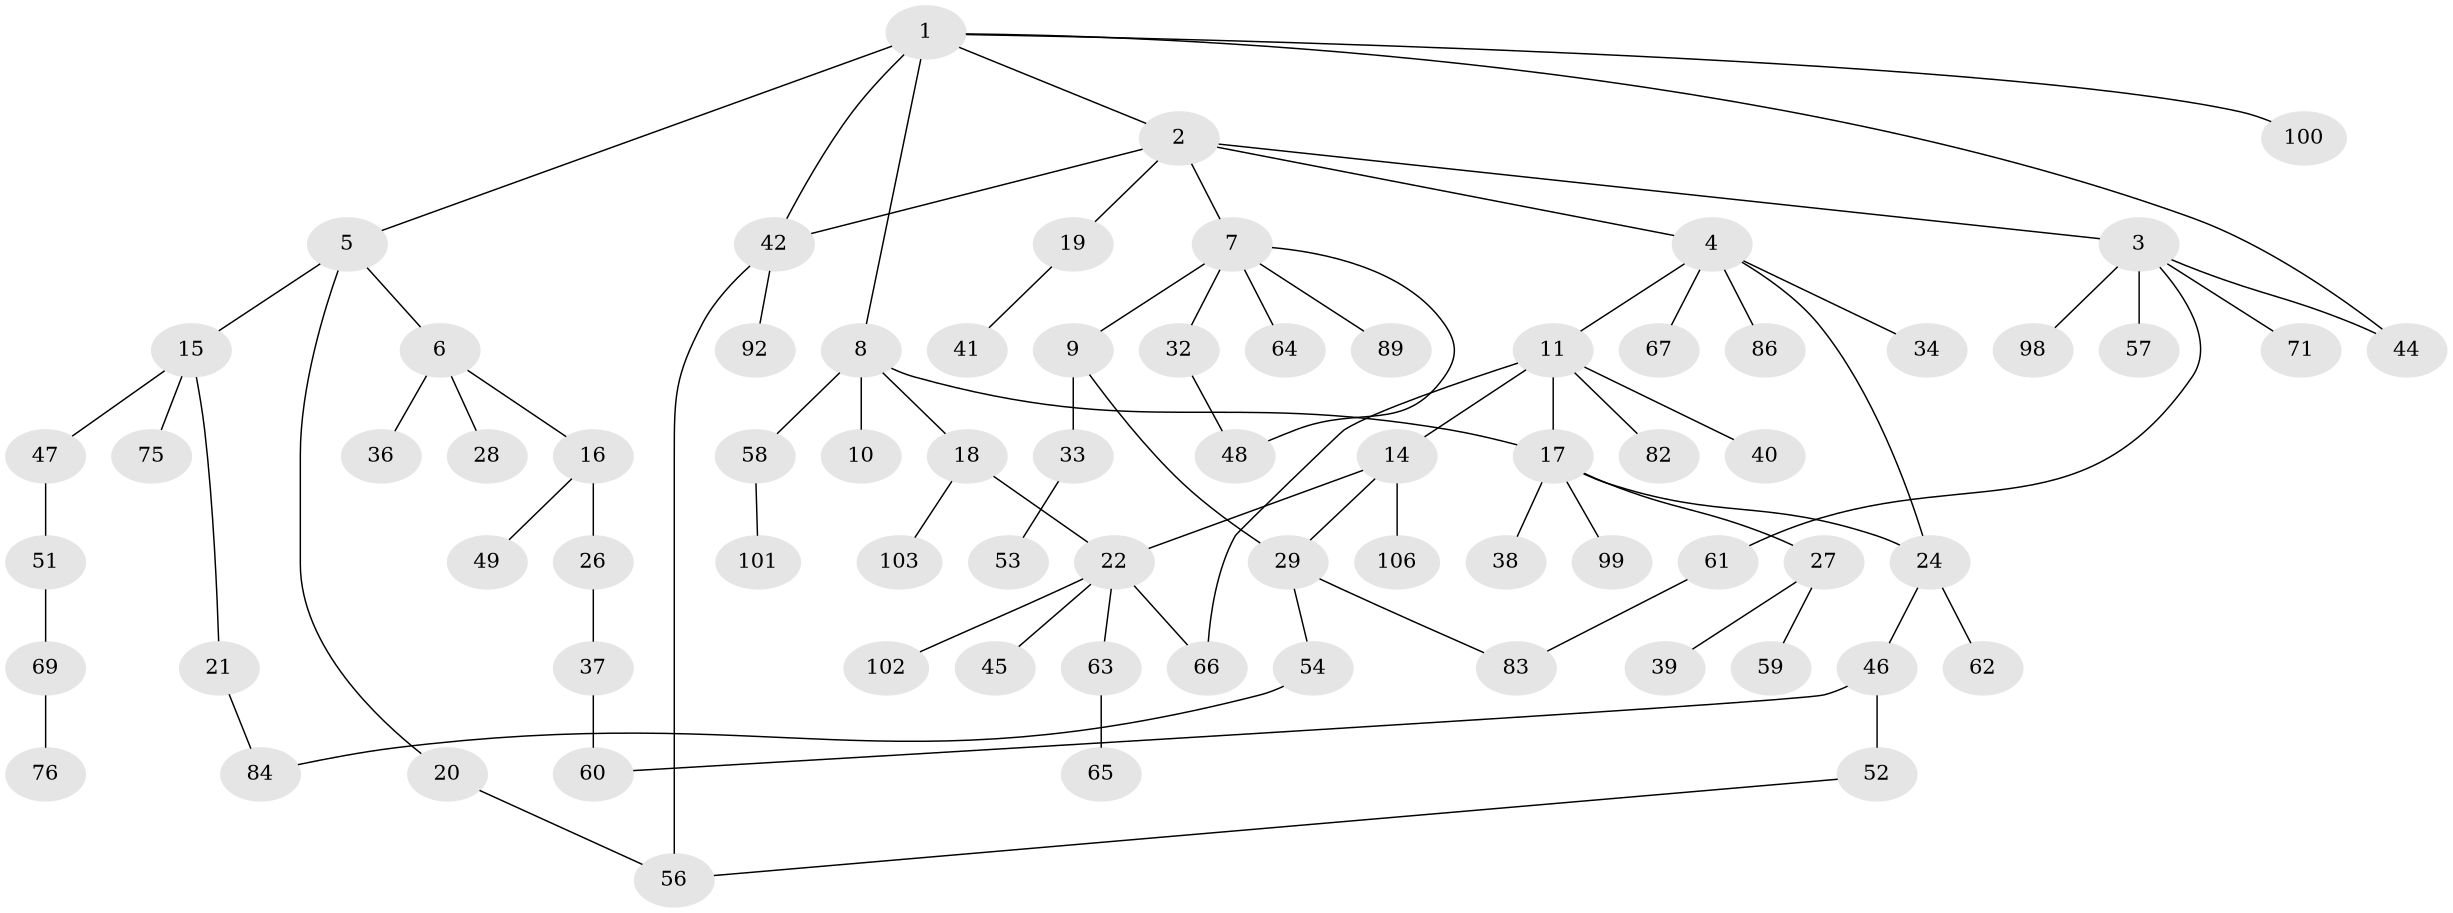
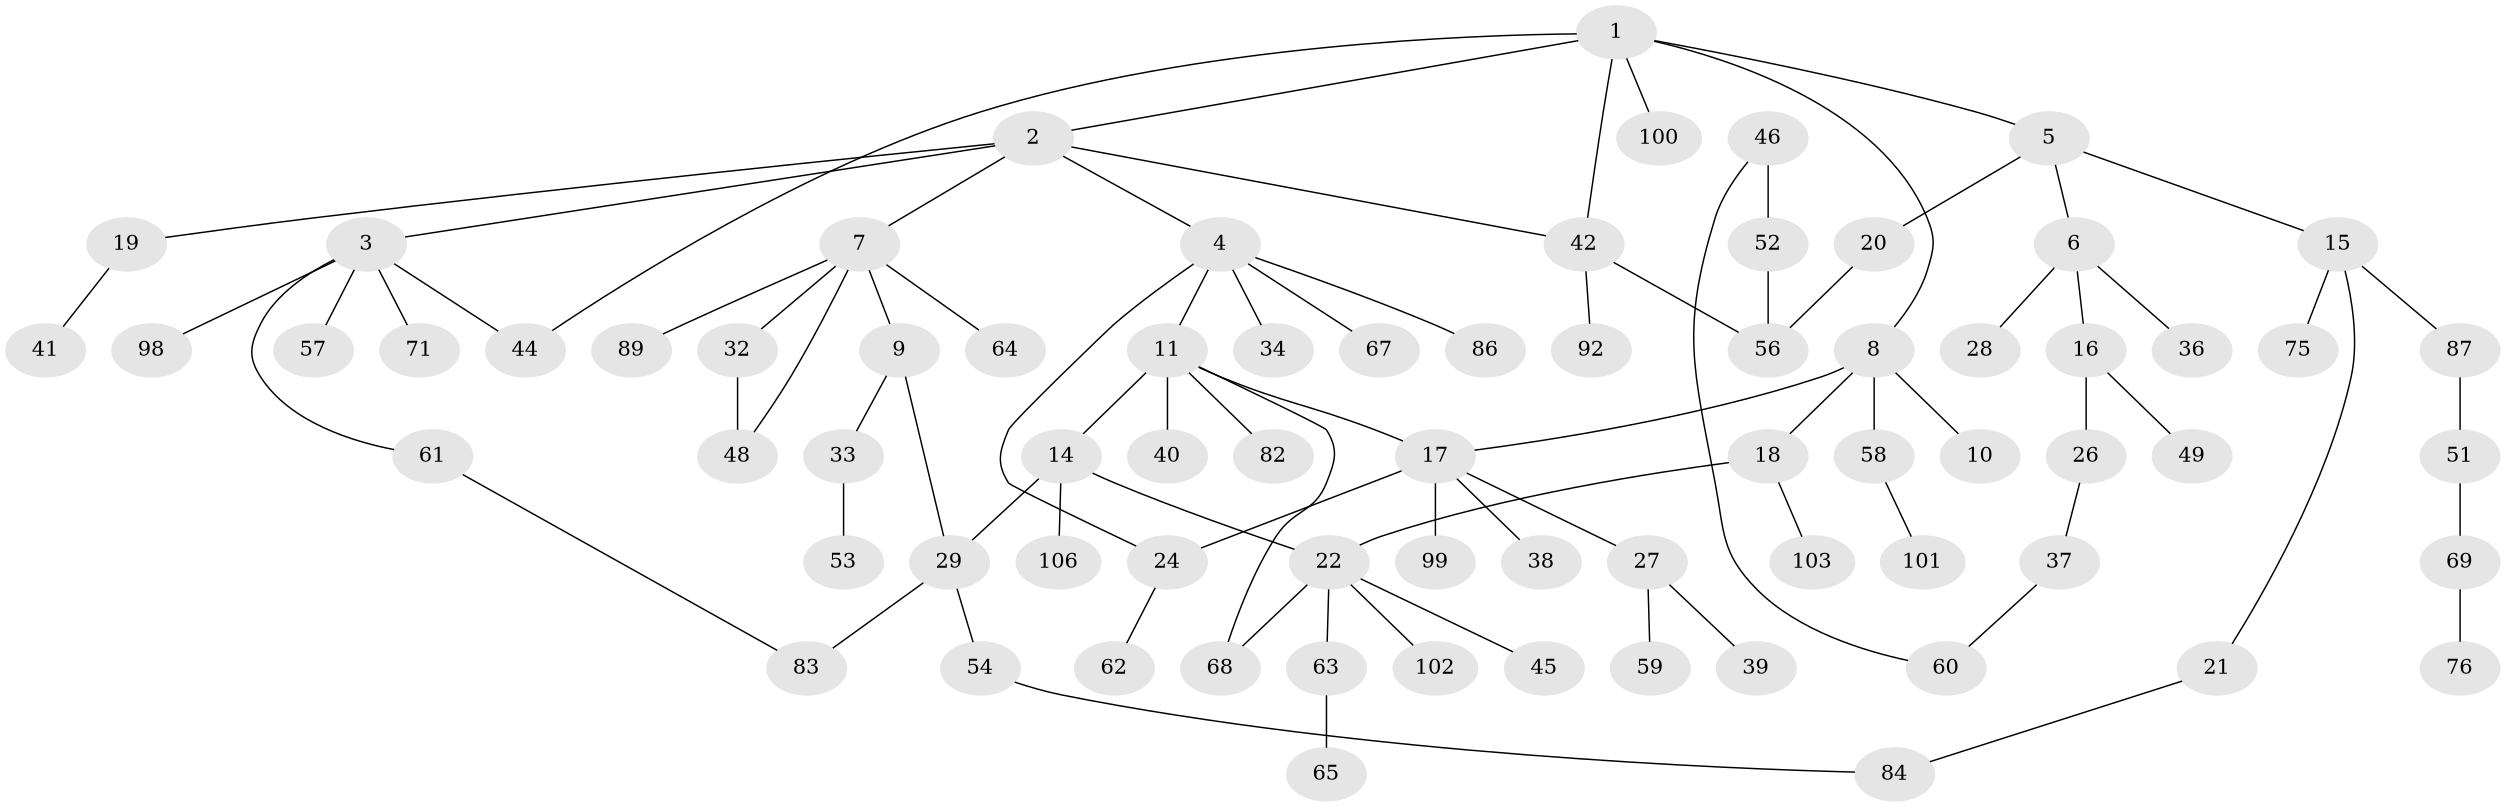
(46, 456) -> (2460, 350)
(1904, 615) -> none
(1207, 668) -> (1220, 668)
